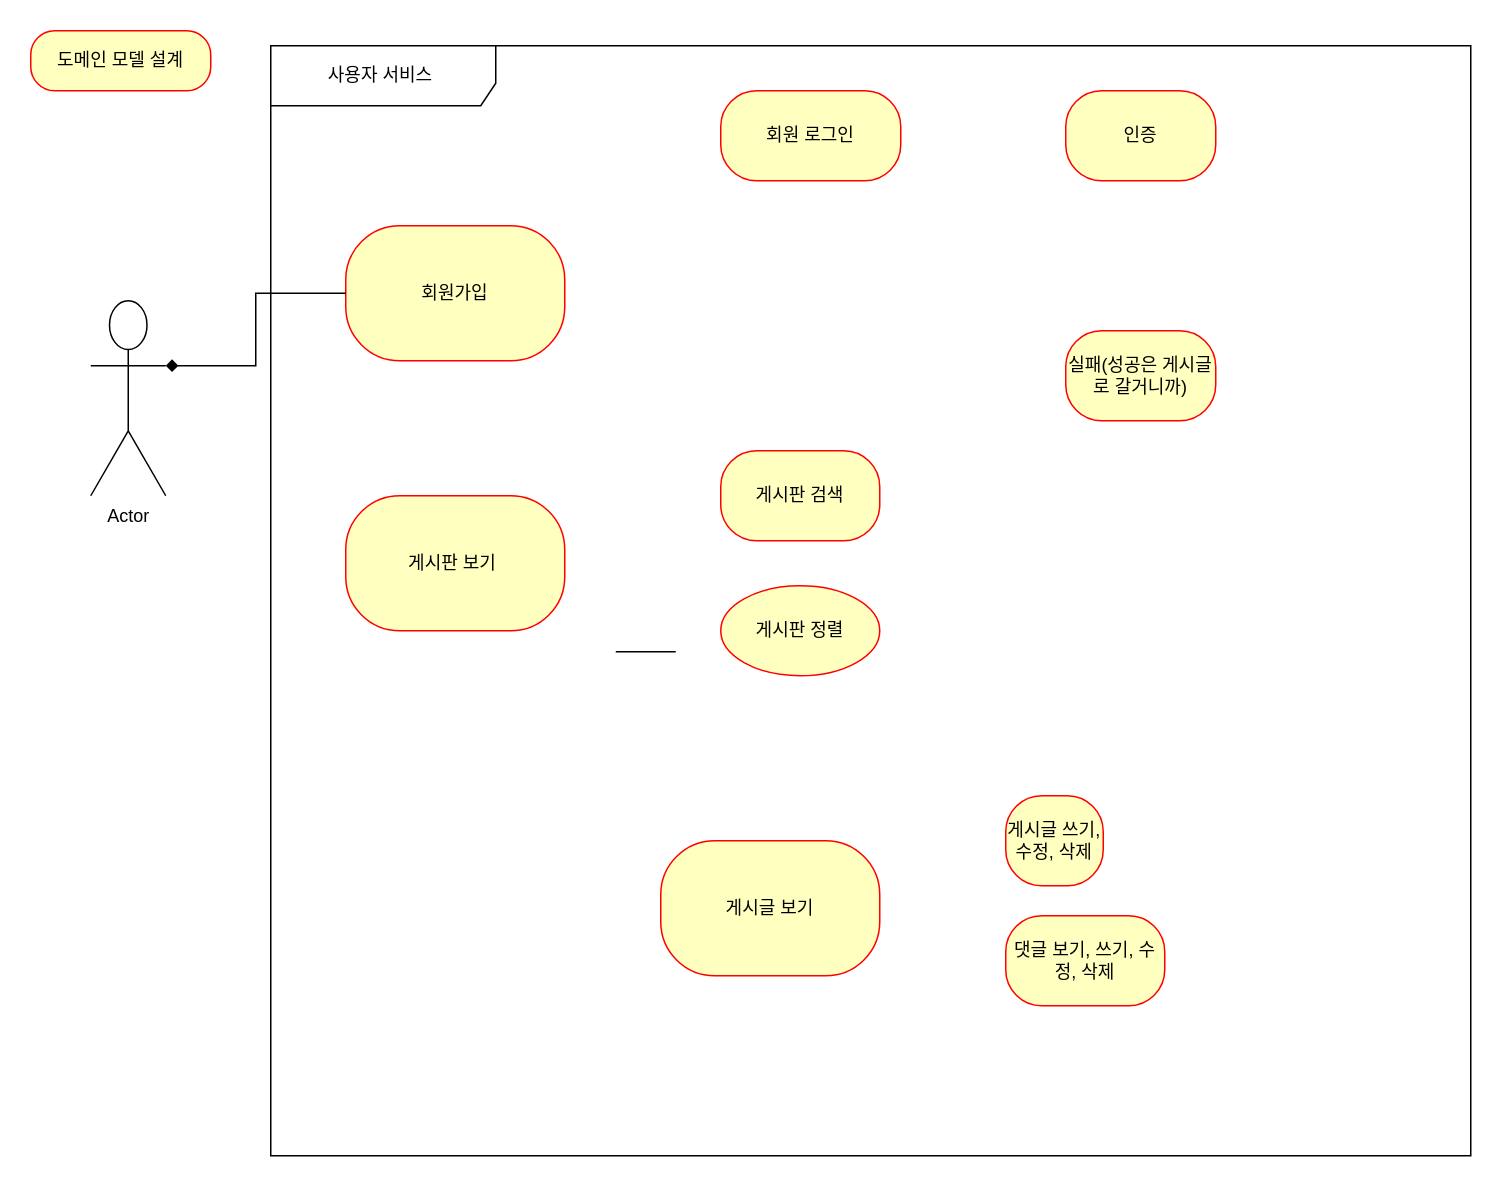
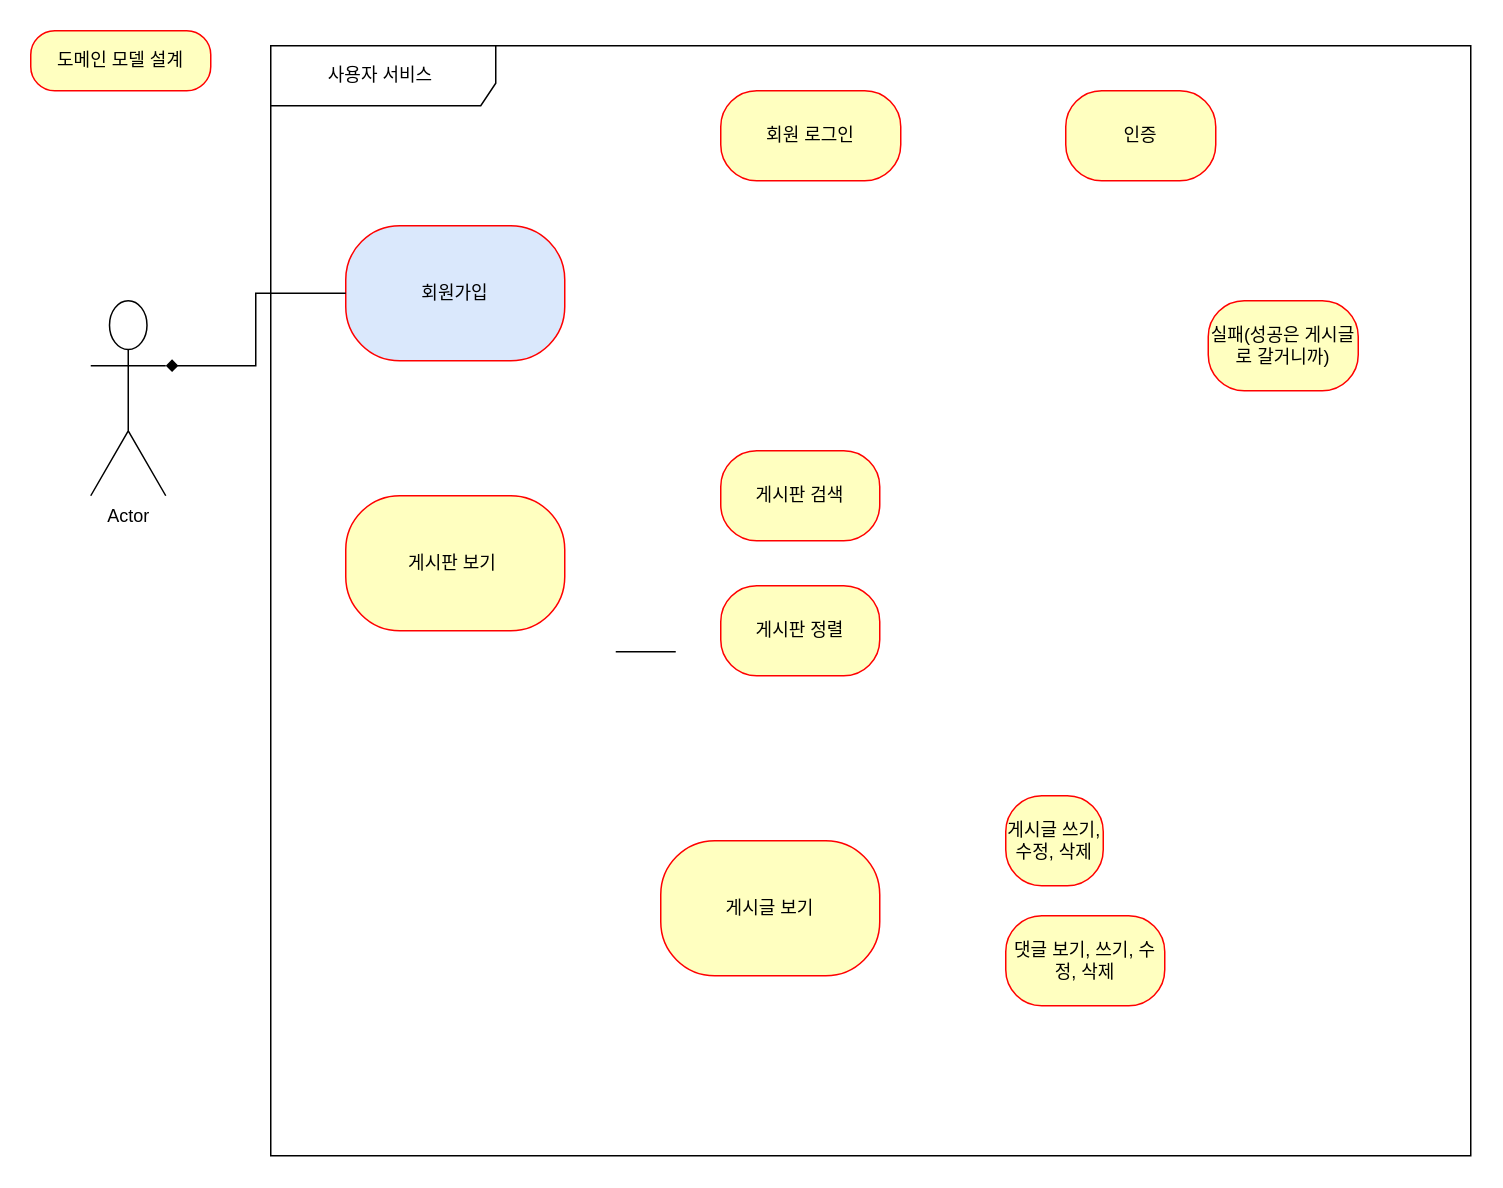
(455, 293) -> (455, 293)
(1141, 376) -> (1283, 346)
(800, 631) -> (800, 631)
